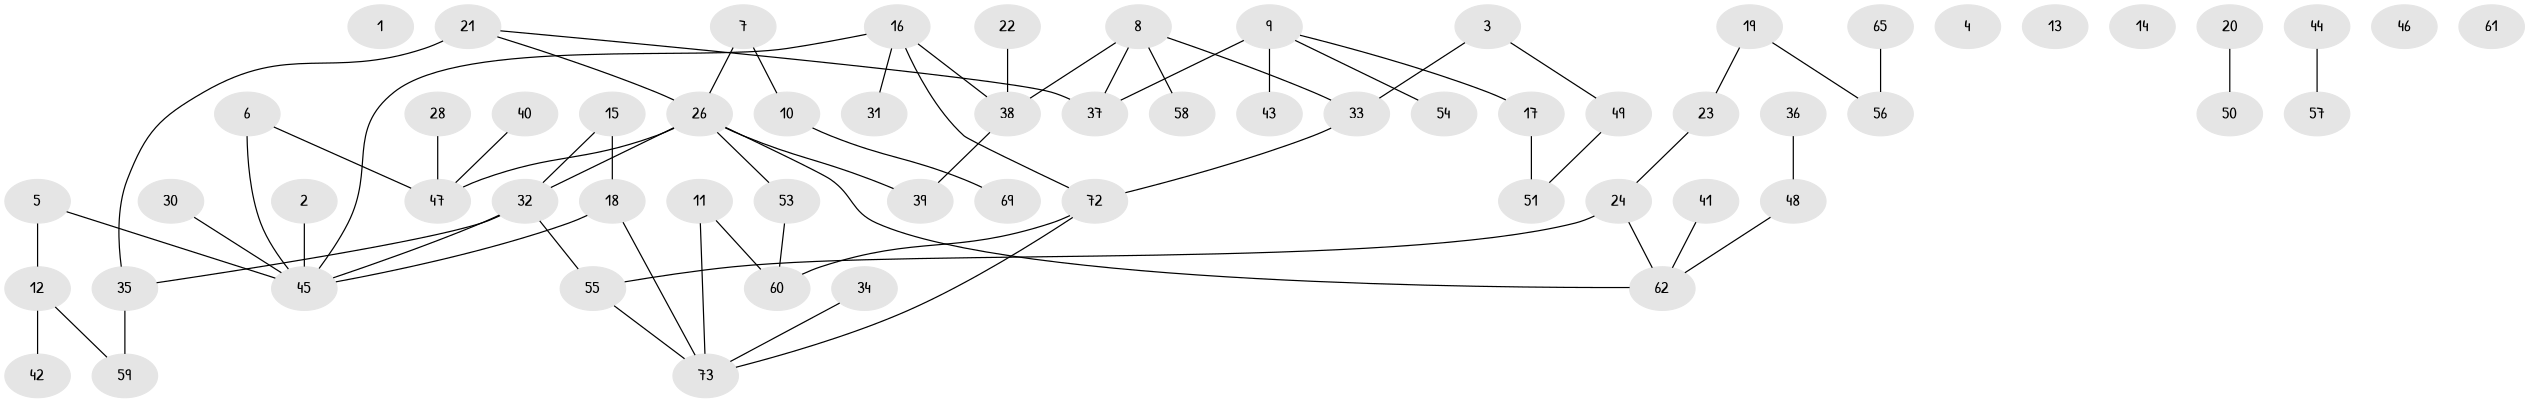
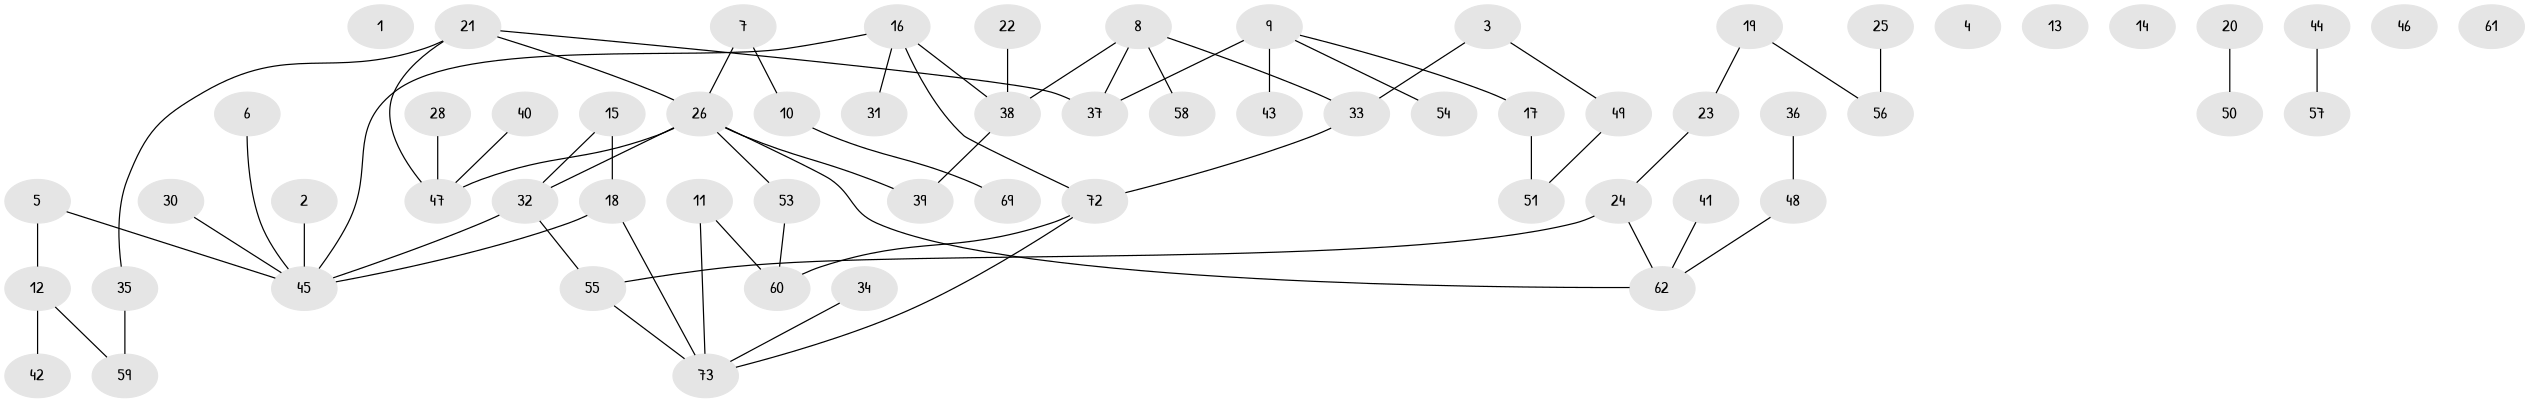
(1881, 27) -> (1881, 27)
(342, 158) -> (390, 110)
(347, 252) -> none
